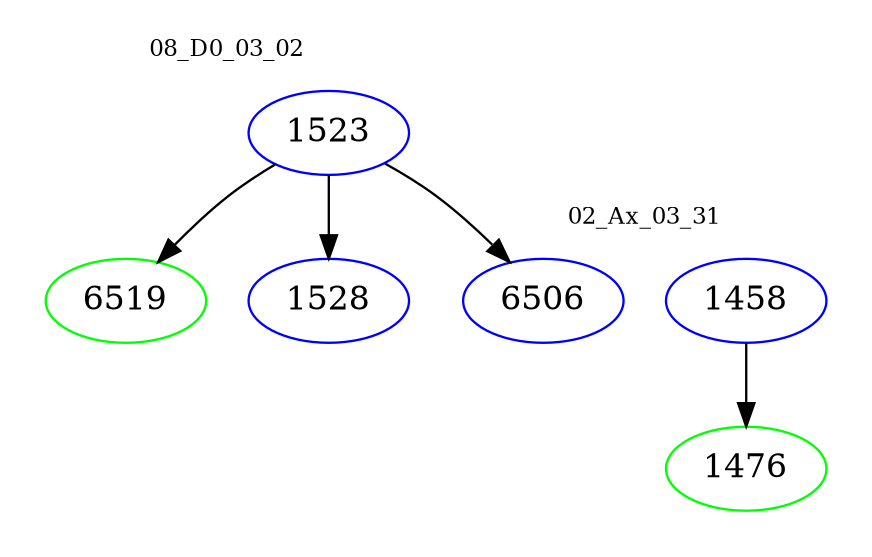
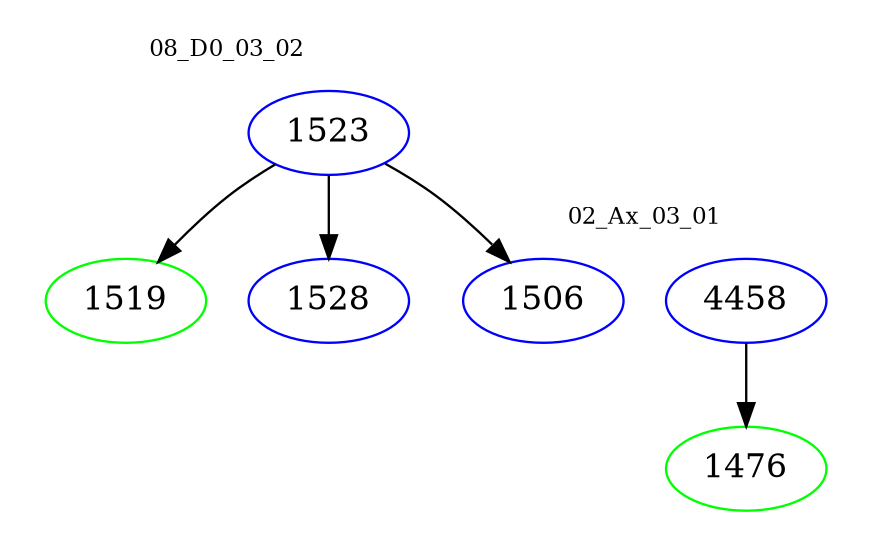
(645, 218) -> (645, 218)
(126, 301) -> (126, 301)
(543, 301) -> (543, 301)
(746, 301) -> (746, 301)
